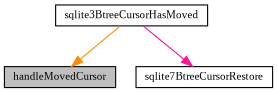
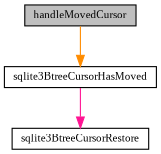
(100, 43) -> (80, 41)
(204, 77) -> (80, 139)
